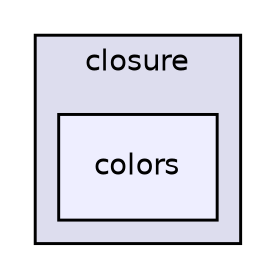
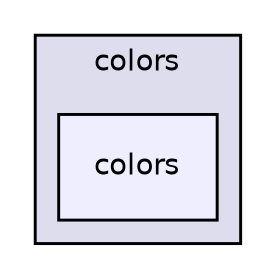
(138, 63) -> (138, 63)
